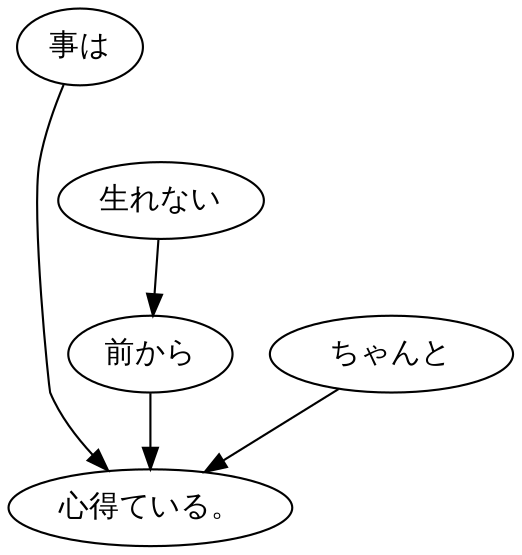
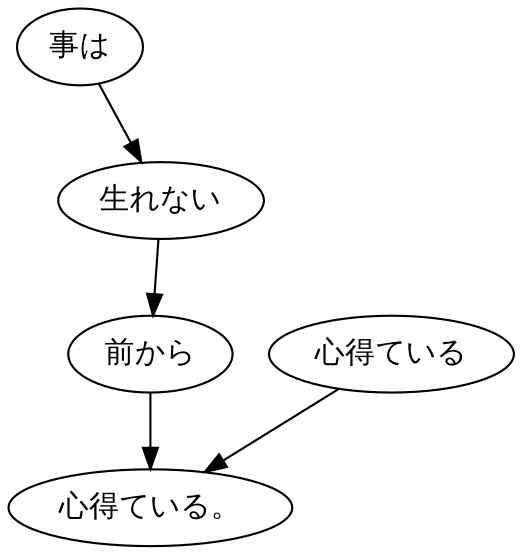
(40, 275) -> (115, 113)
(391, 354) -> (391, 354)
